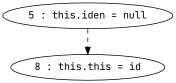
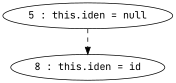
(88, 67) -> (88, 67)
